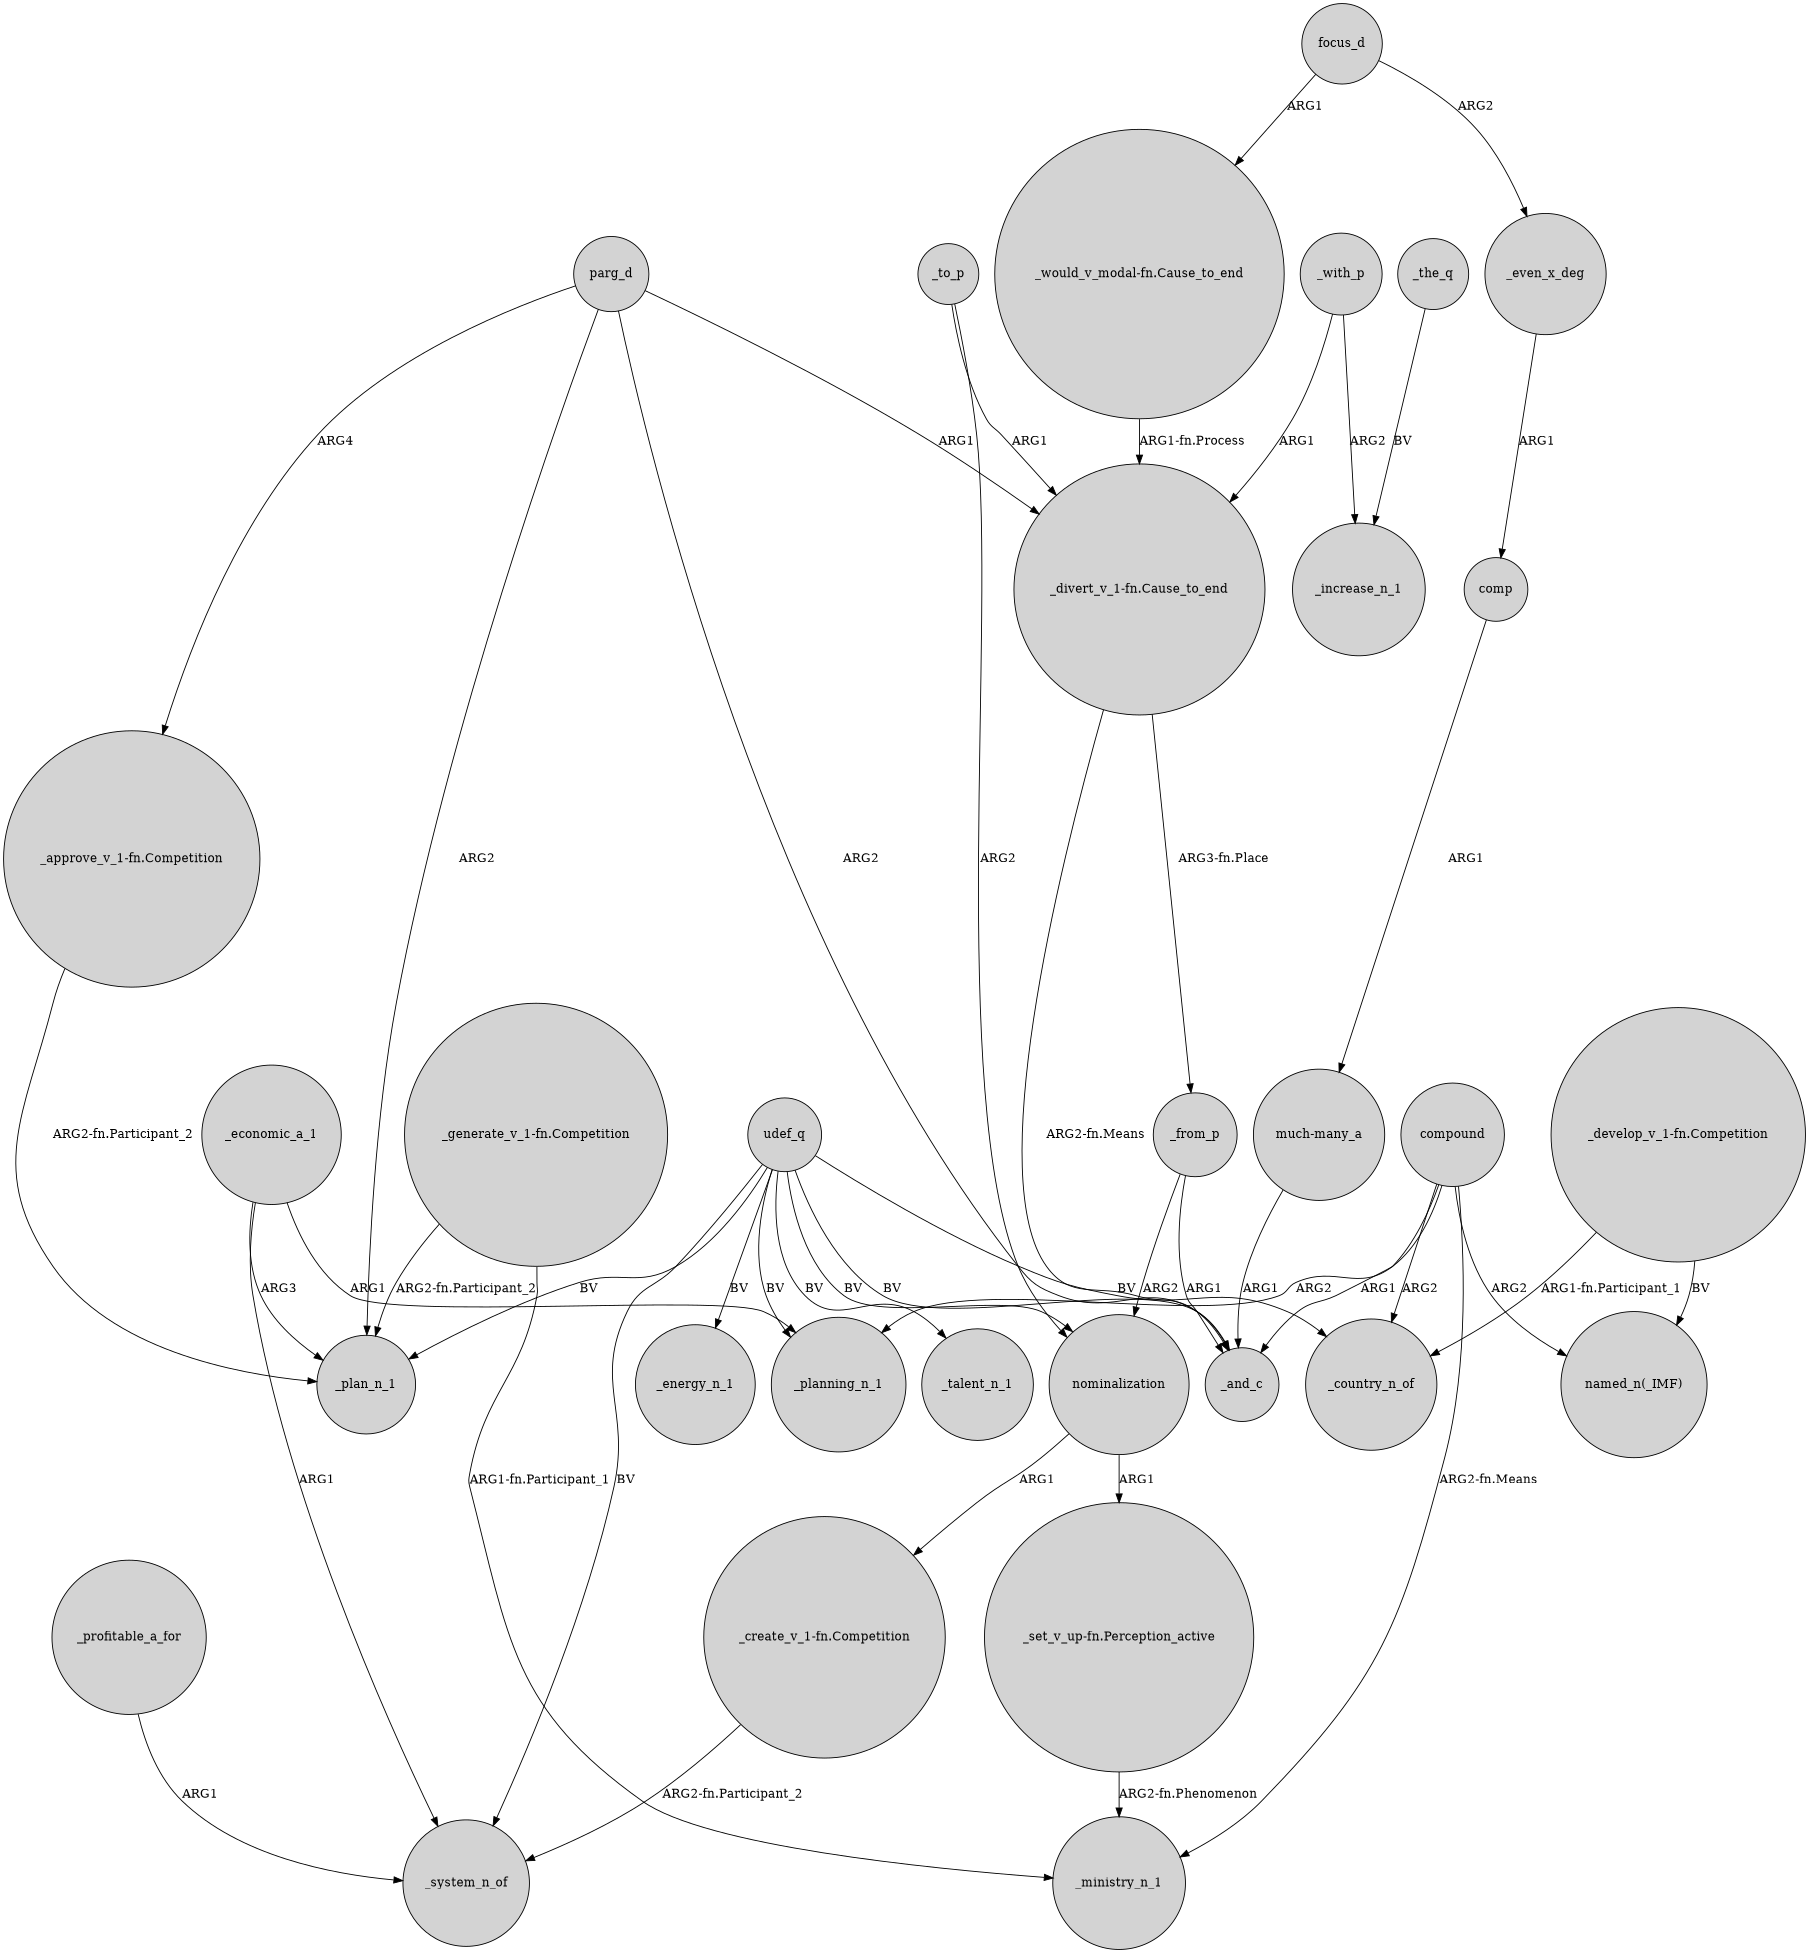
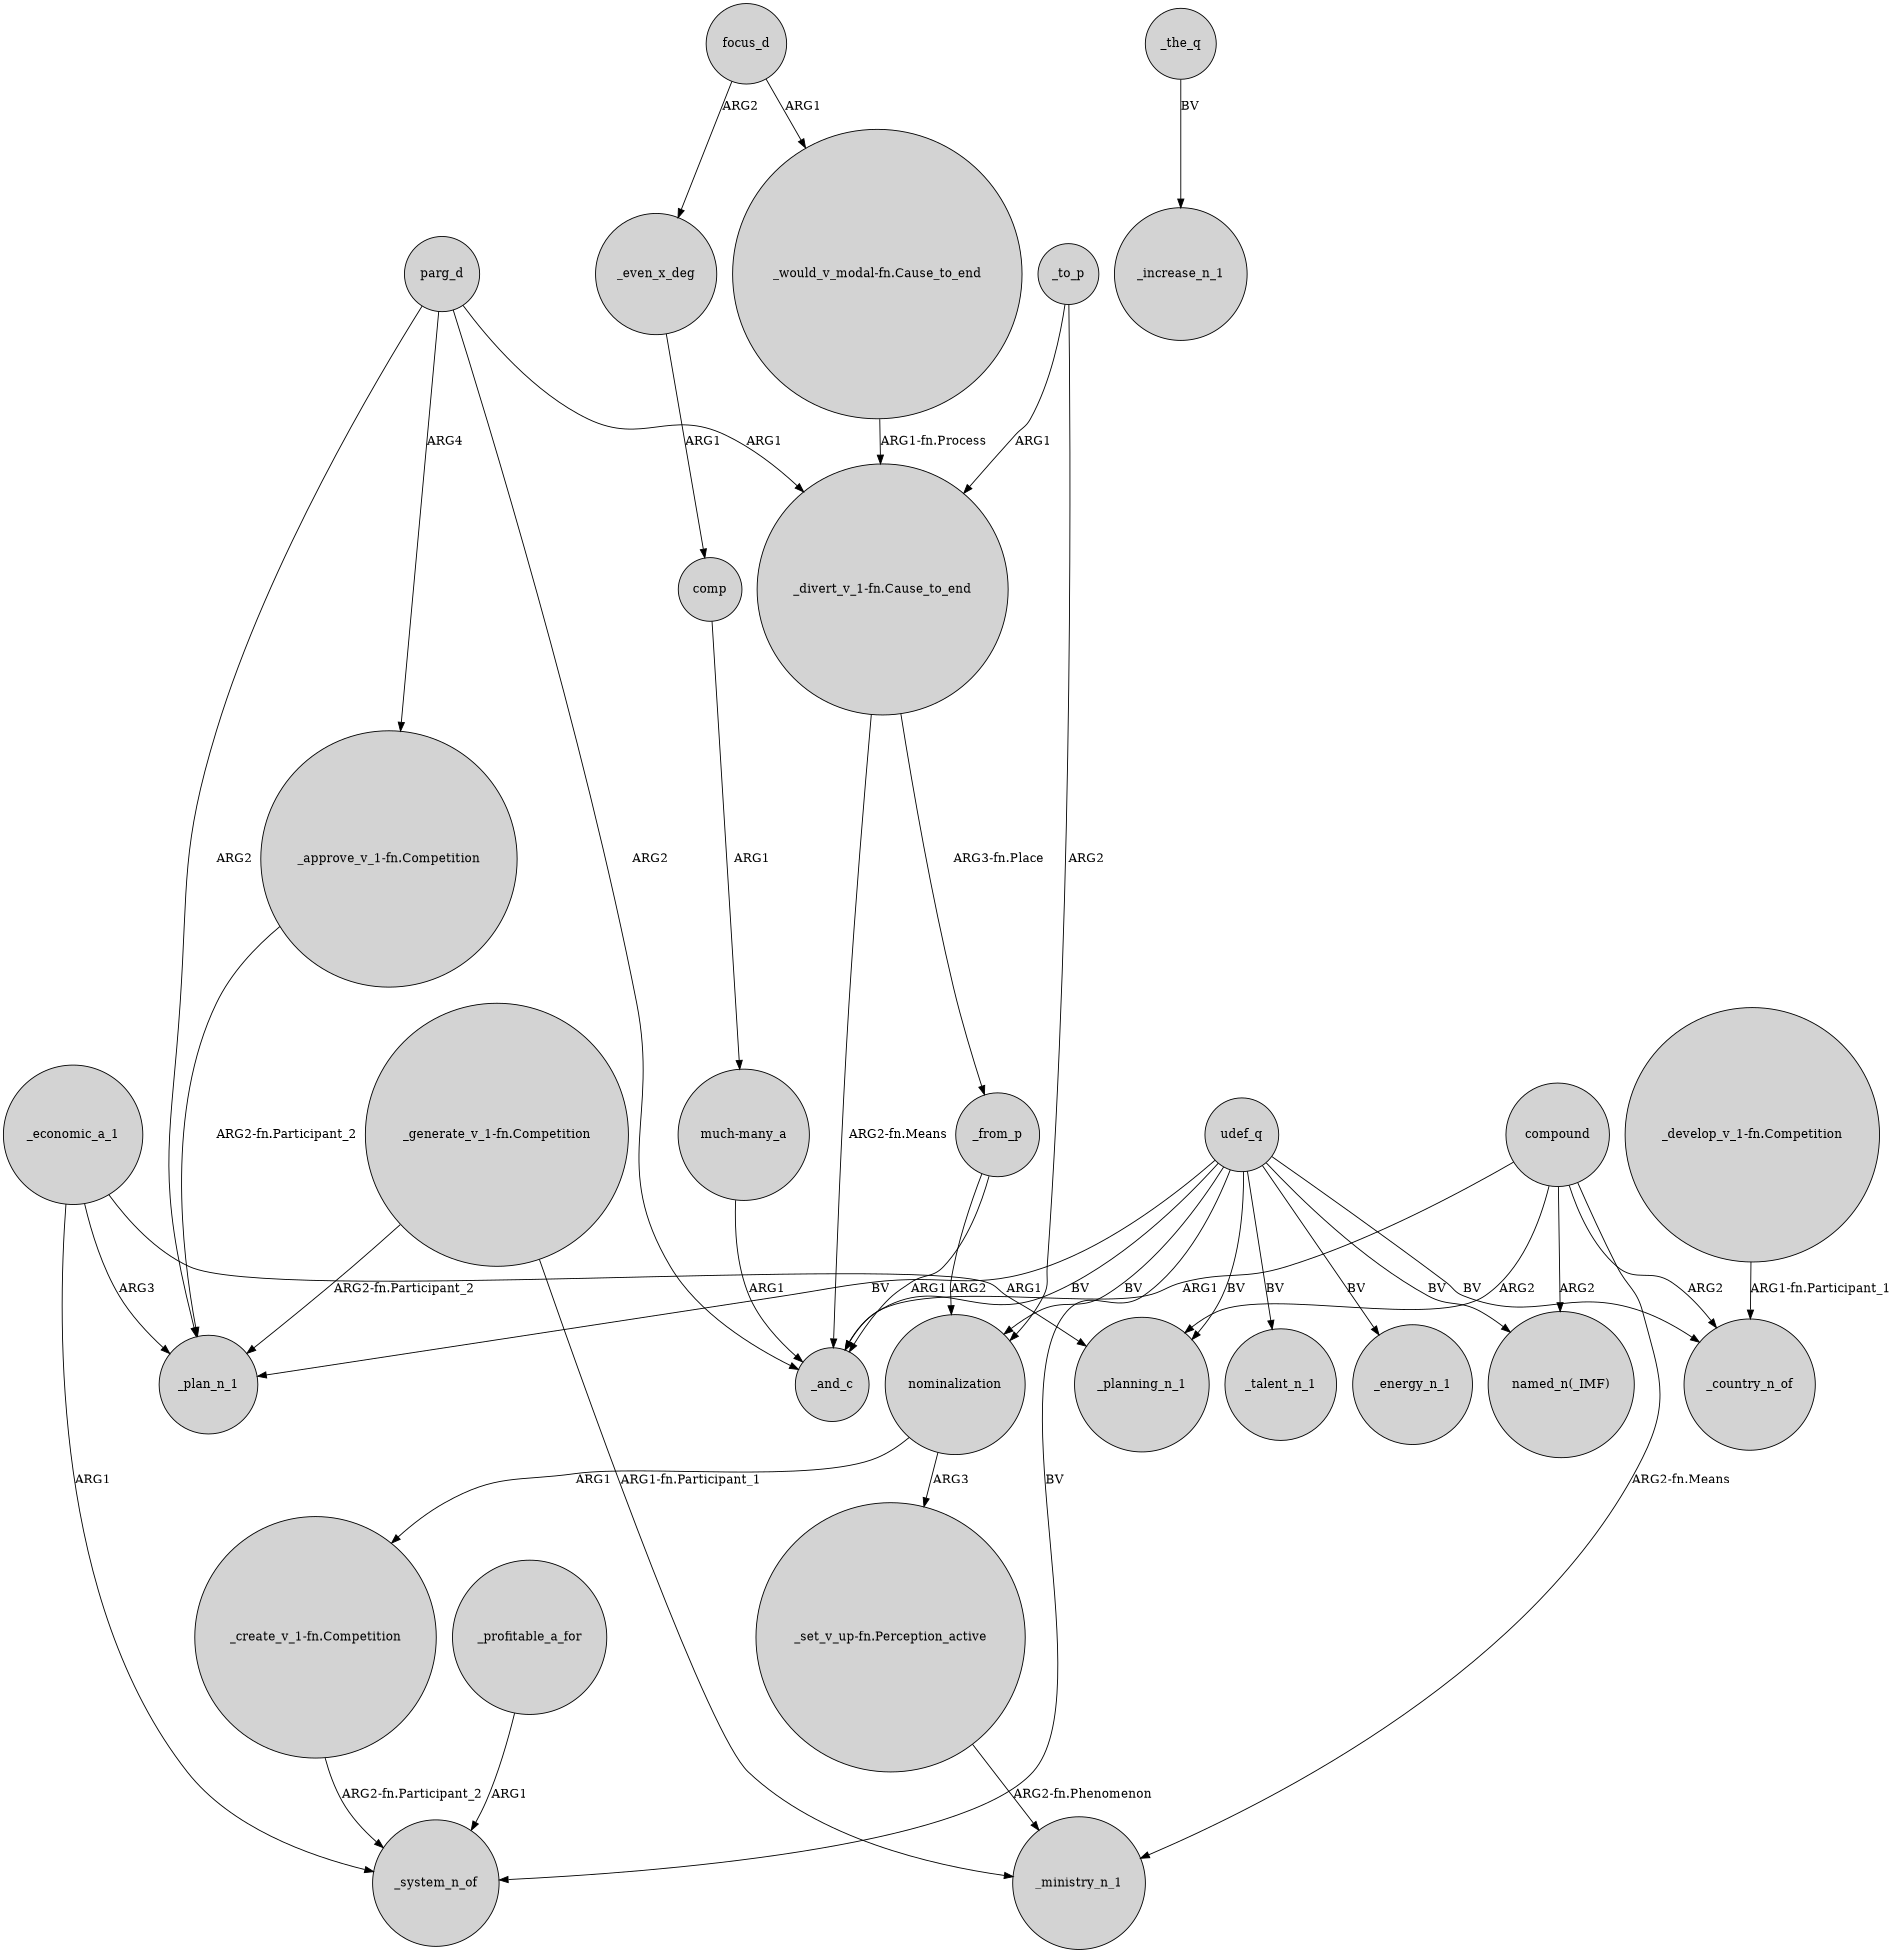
(1341, 274) -> none
(1690, 1290) -> (1375, 1261)
(1137, 1480) -> (951, 1480)
